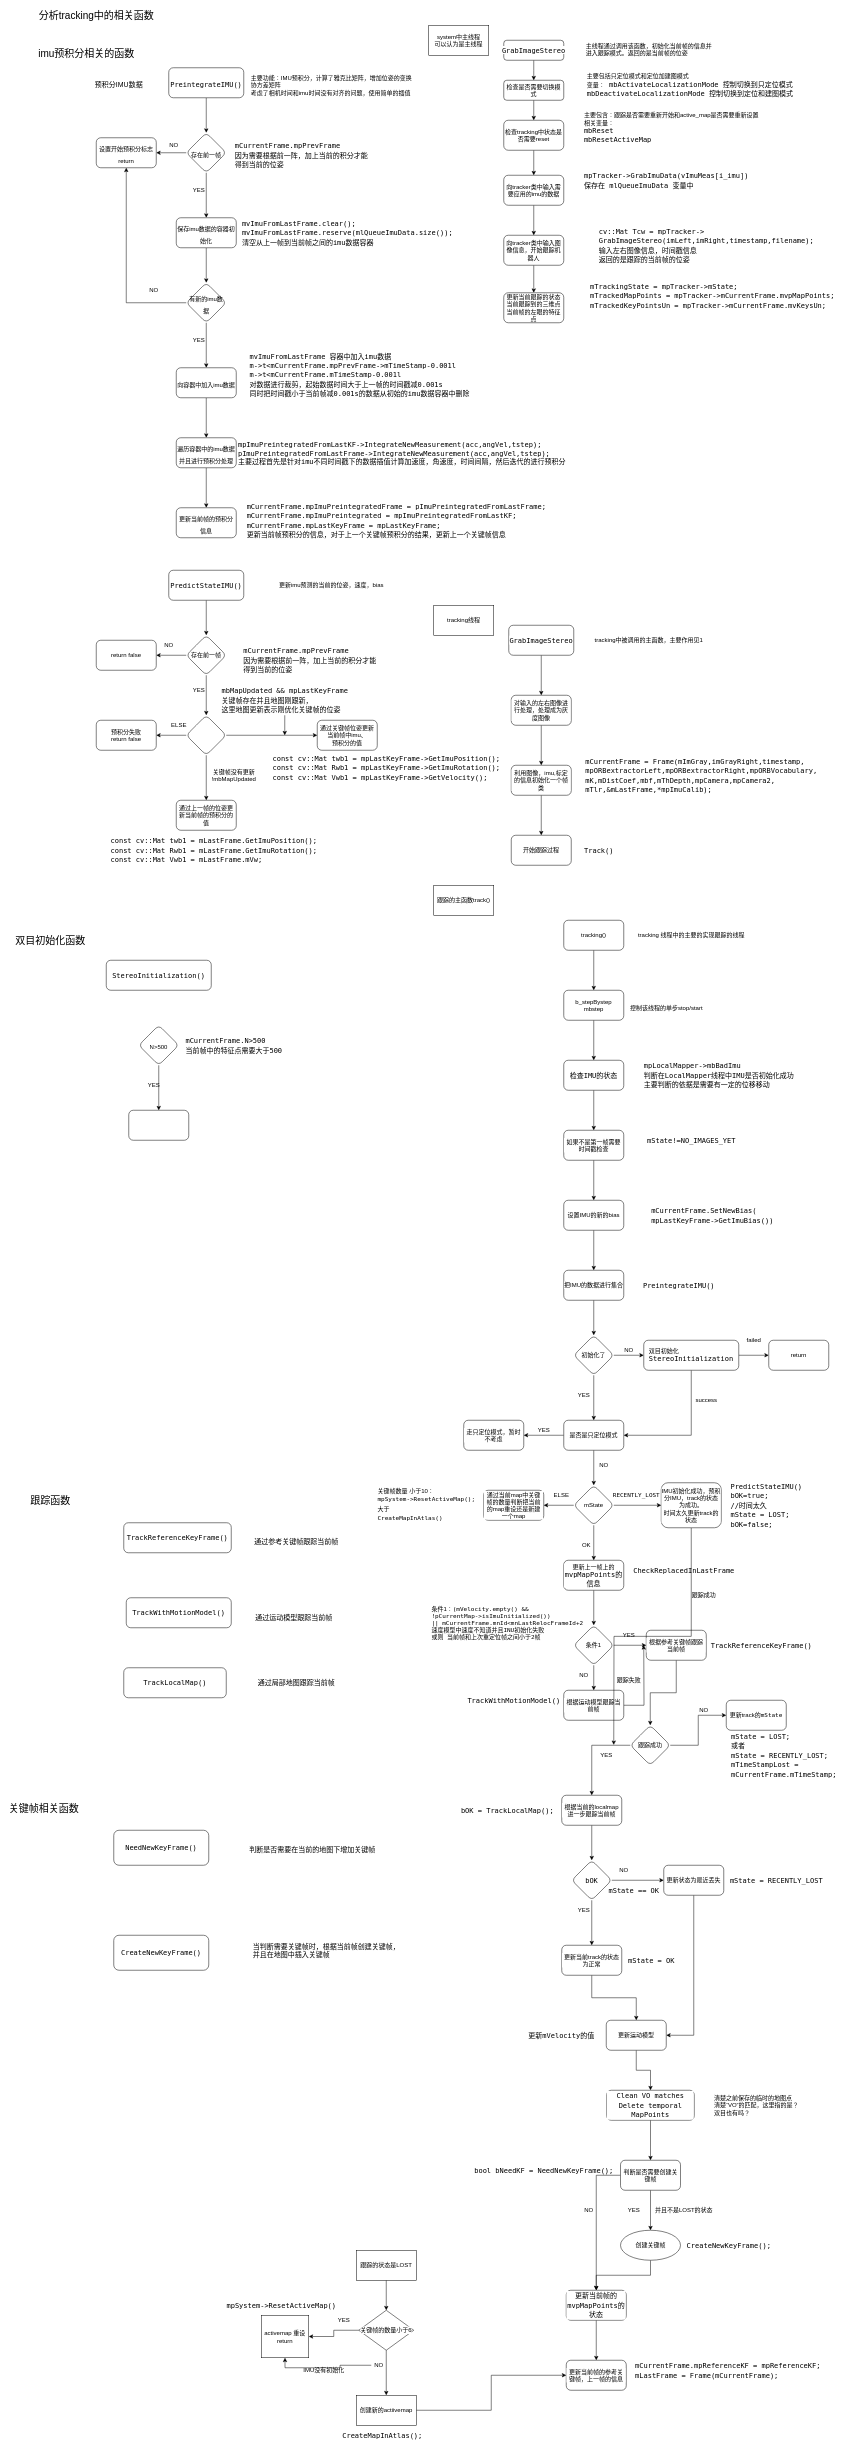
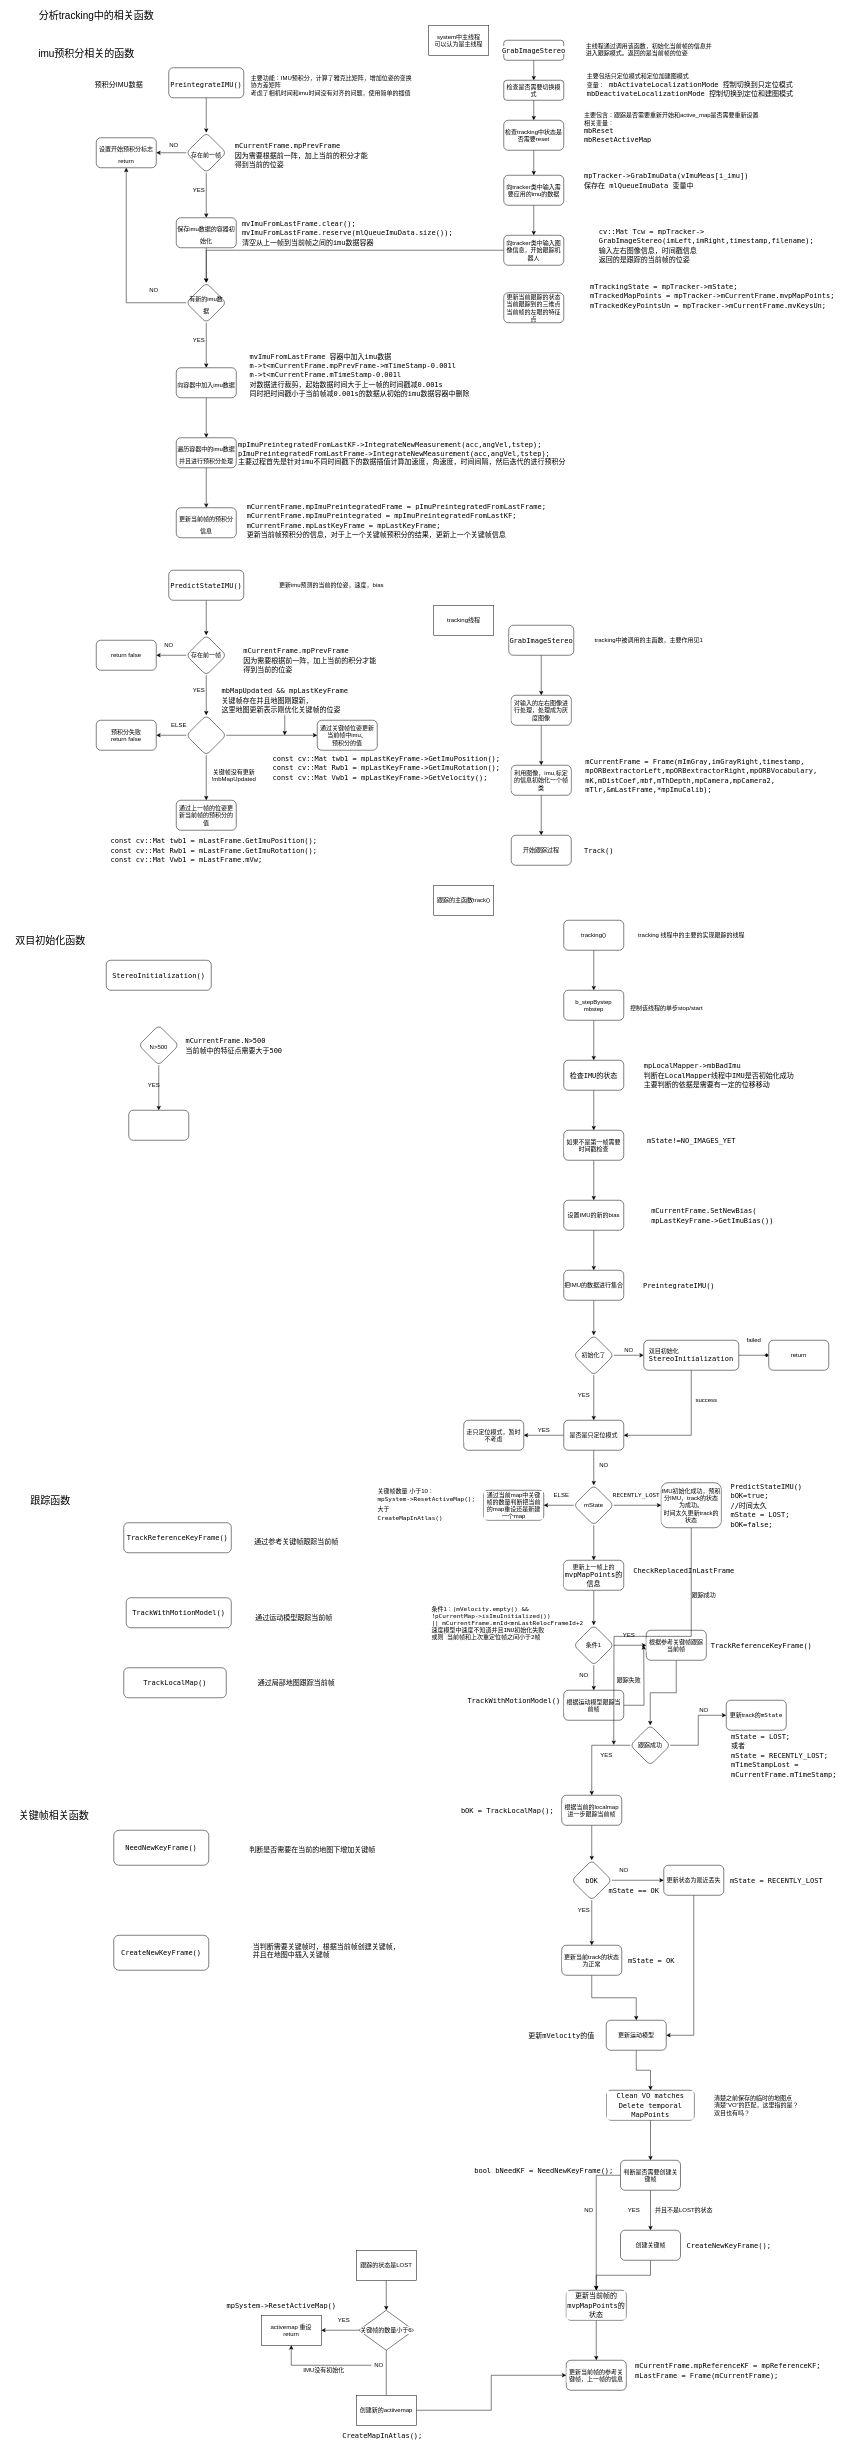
(534, 288) -> (357, 250)
(764, 1355) -> (763, 1355)
(586, 1545) -> none
(44, 1808) -> (54, 1815)
(651, 2245) -> (651, 2245)
(285, 2337) -> (291, 2330)
(386, 2390) -> (386, 2392)
